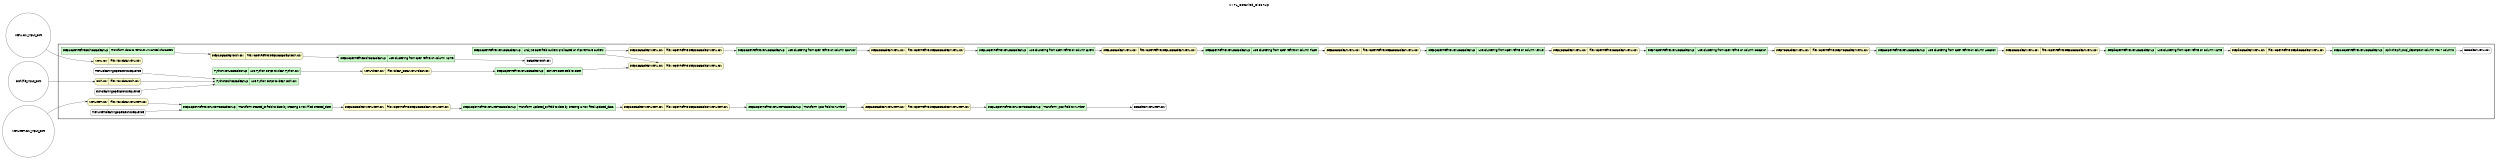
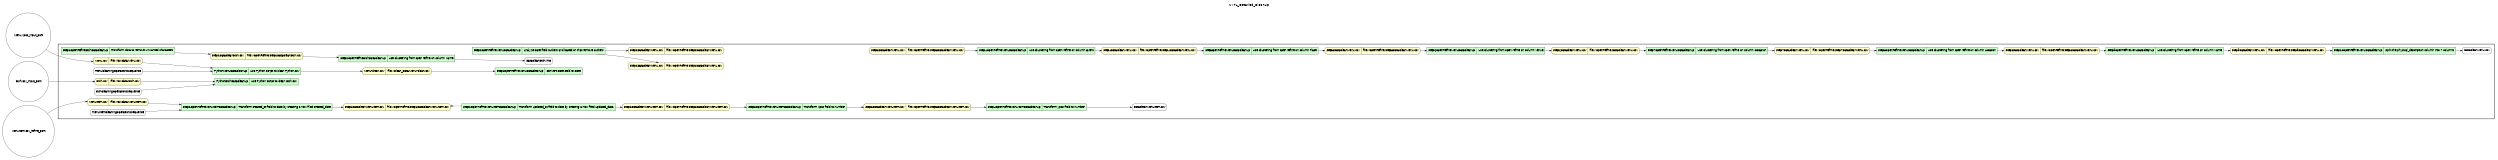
(28, 35) -> (28, 35)
(797, 51) -> none
(539, 61) -> (539, 61)
none -> (177, 65)
(604, 69) -> none
(178, 76) -> (177, 71)
(28, 82) -> (28, 82)
(455, 108) -> (457, 106)
(28, 131) -> (28, 131)
